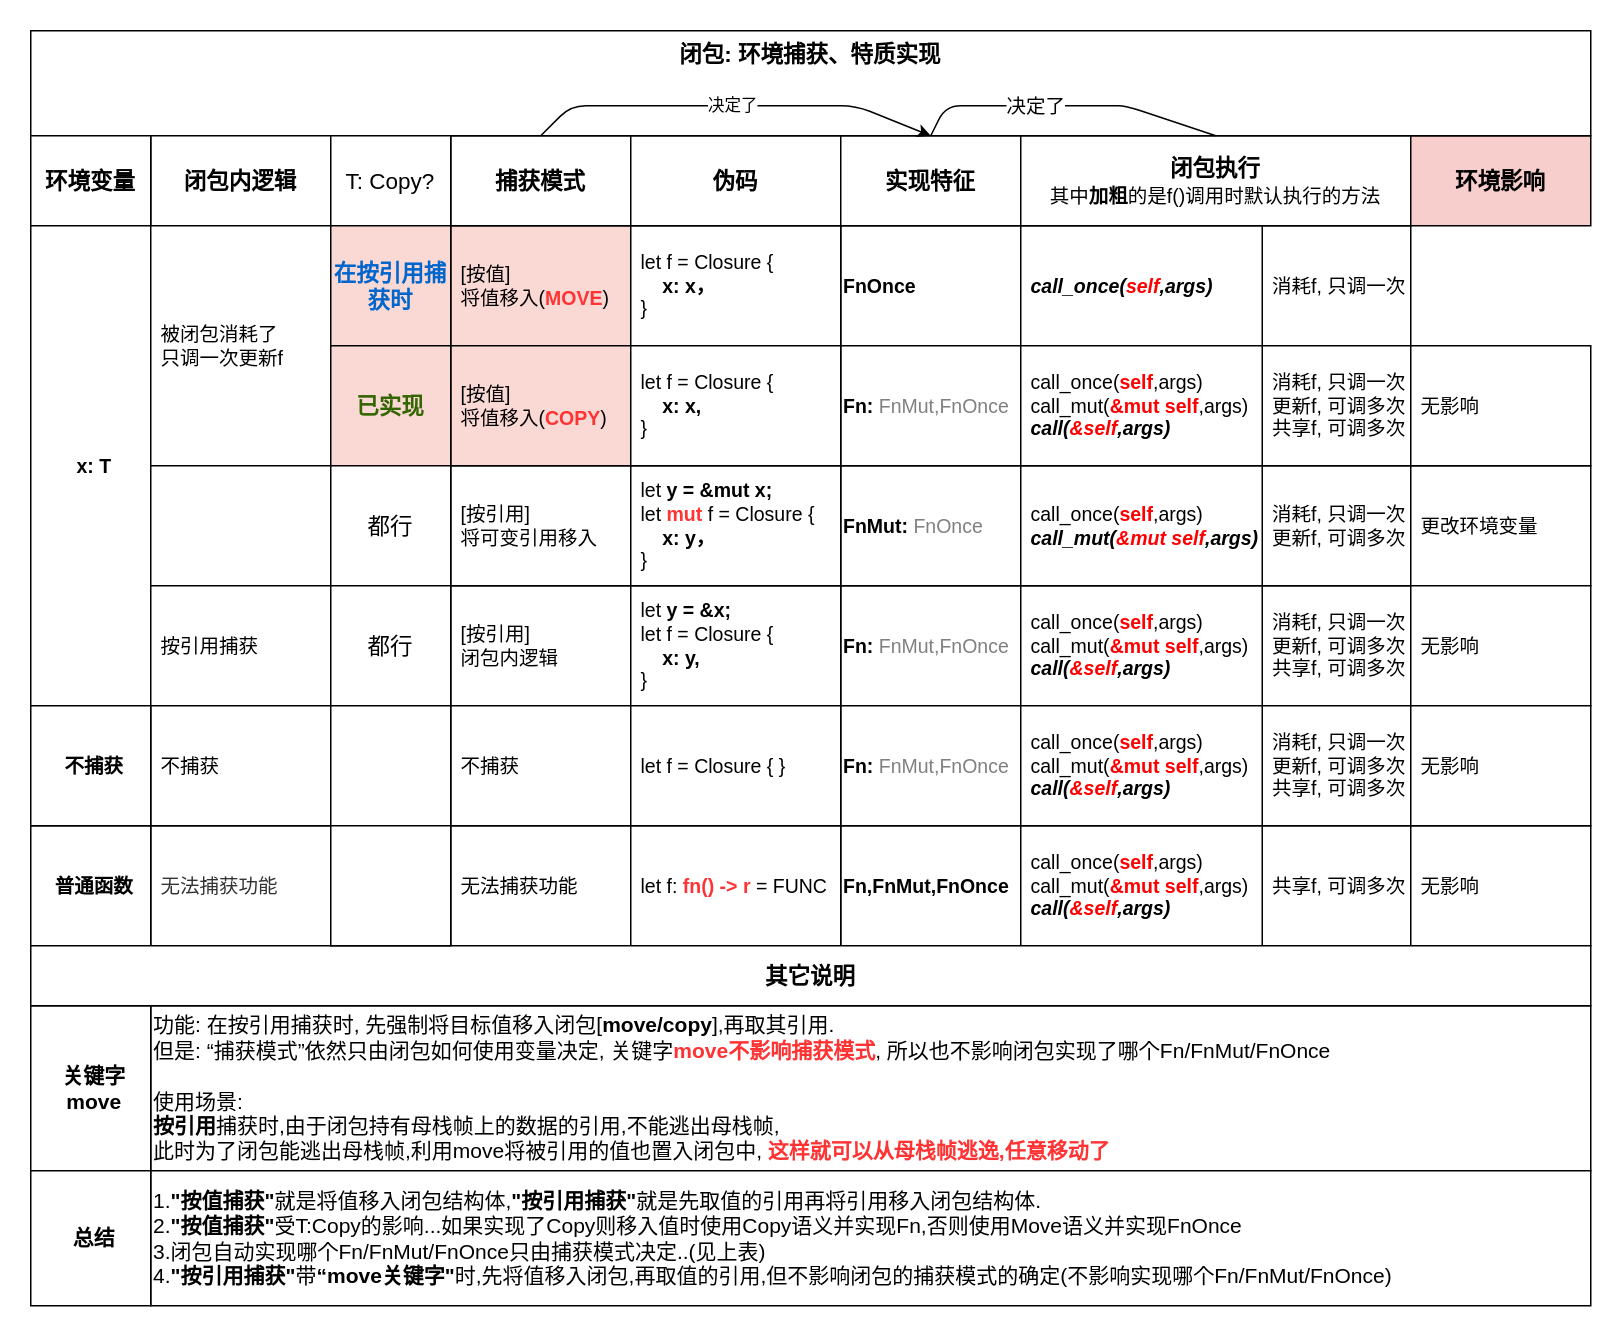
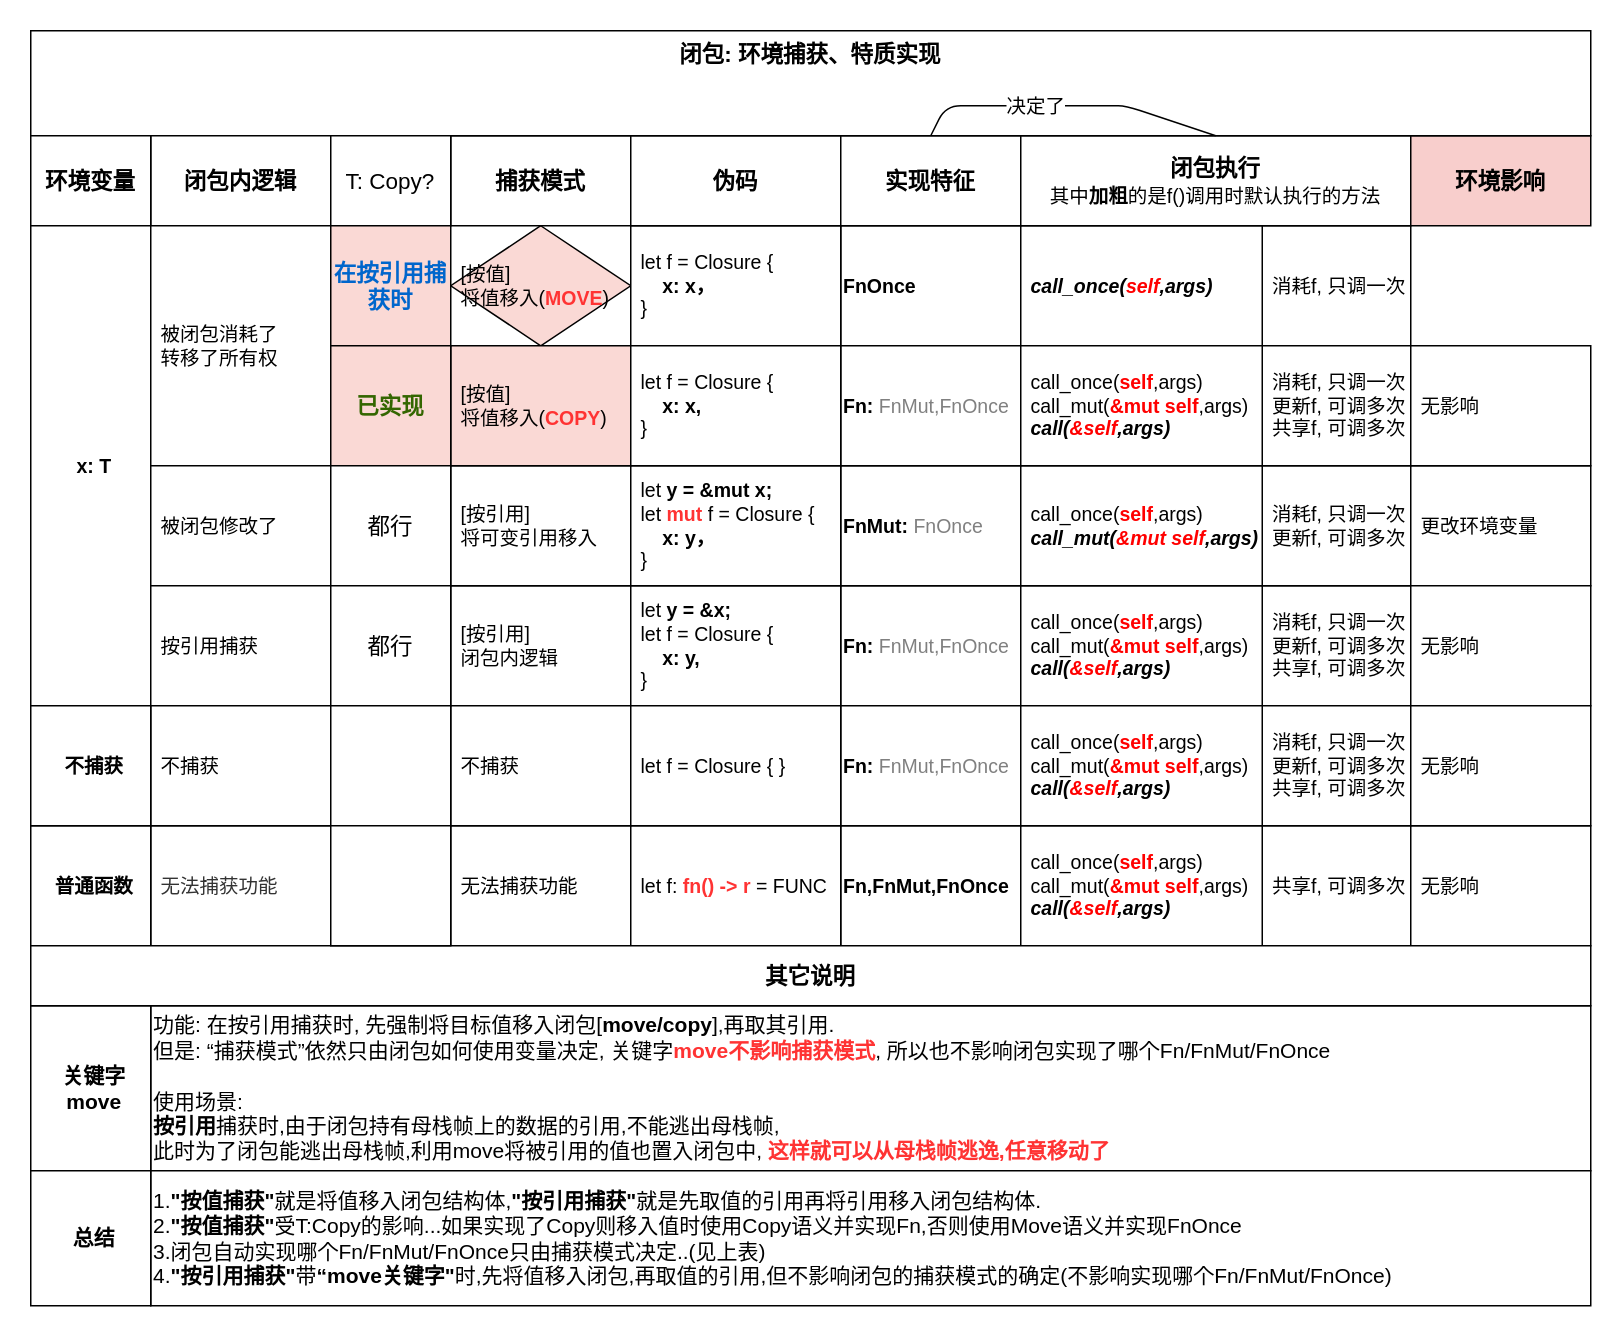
(639, 106) -> none
(541, 286) -> (541, 286)
(225, 346) -> (220, 346)
none -> (241, 526)
